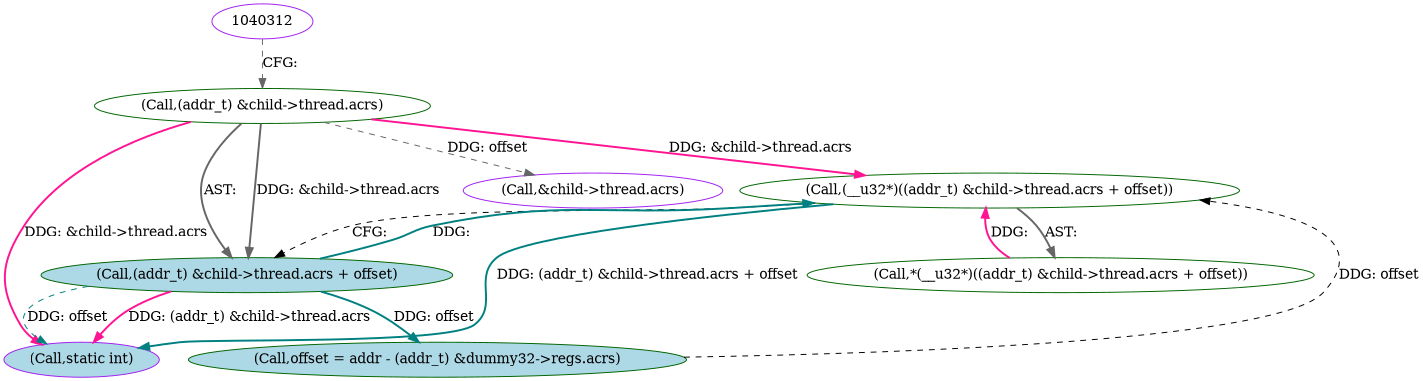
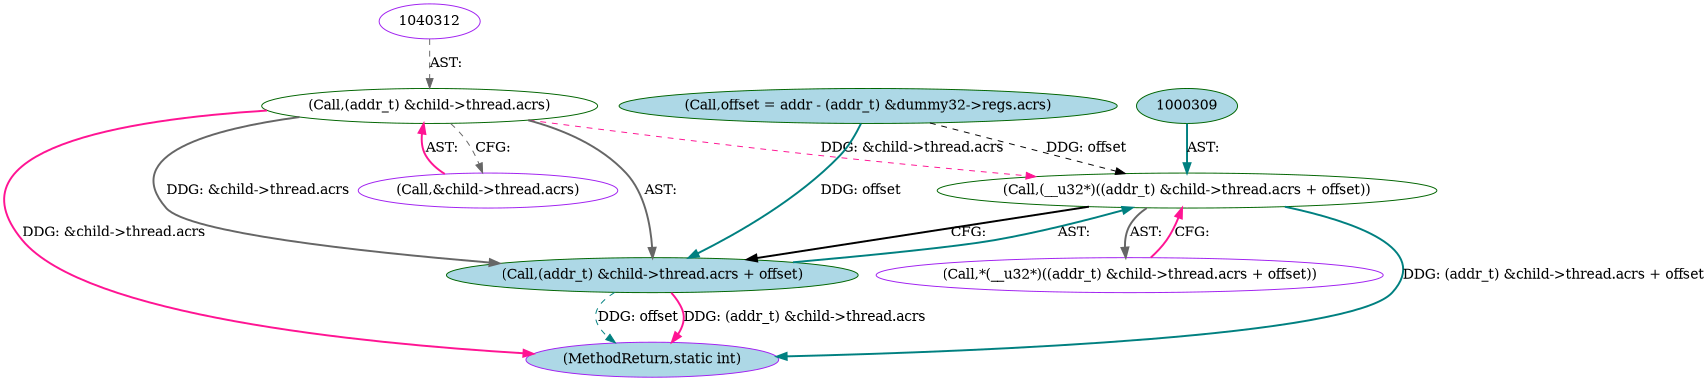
(282, 64) -> (448, 64)
none -> (1187, 106)
(613, 147) -> (777, 151)
(488, 148) -> (495, 148)
none -> (427, 157)
(466, 213) -> (923, 232)
(453, 233) -> (1076, 233)
(1012, 233) -> (1194, 233)
(1061, 275) -> (1130, 275)
(368, 309) -> (789, 199)
(82, 360) -> (652, 360)
